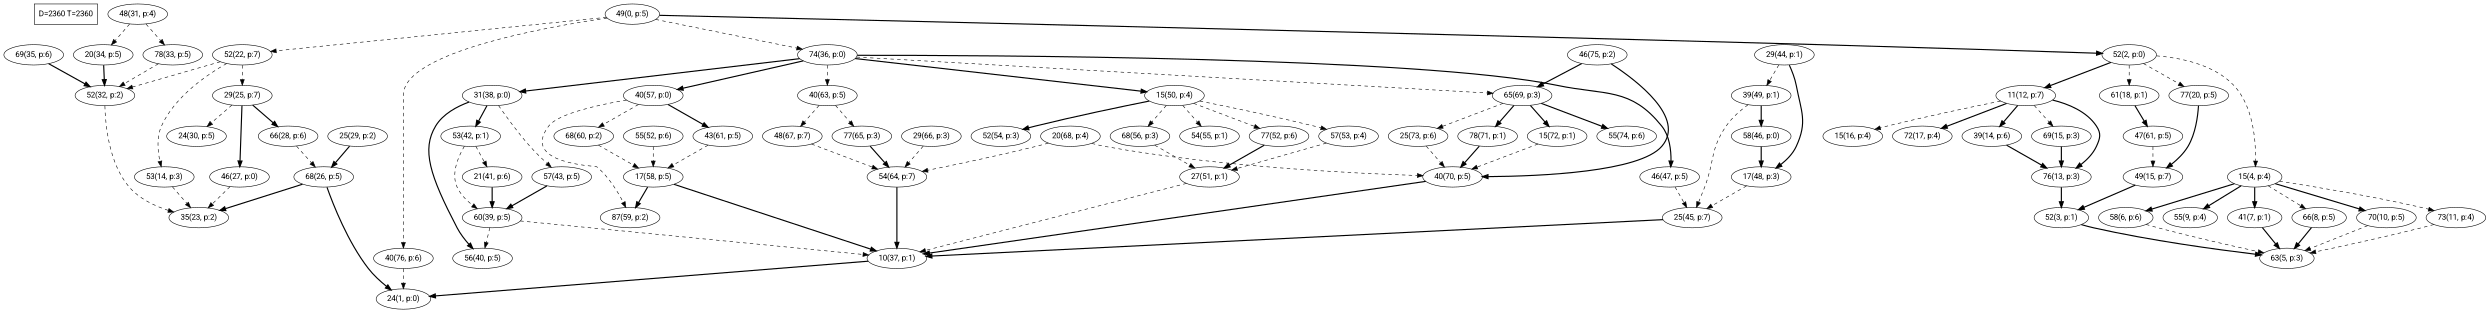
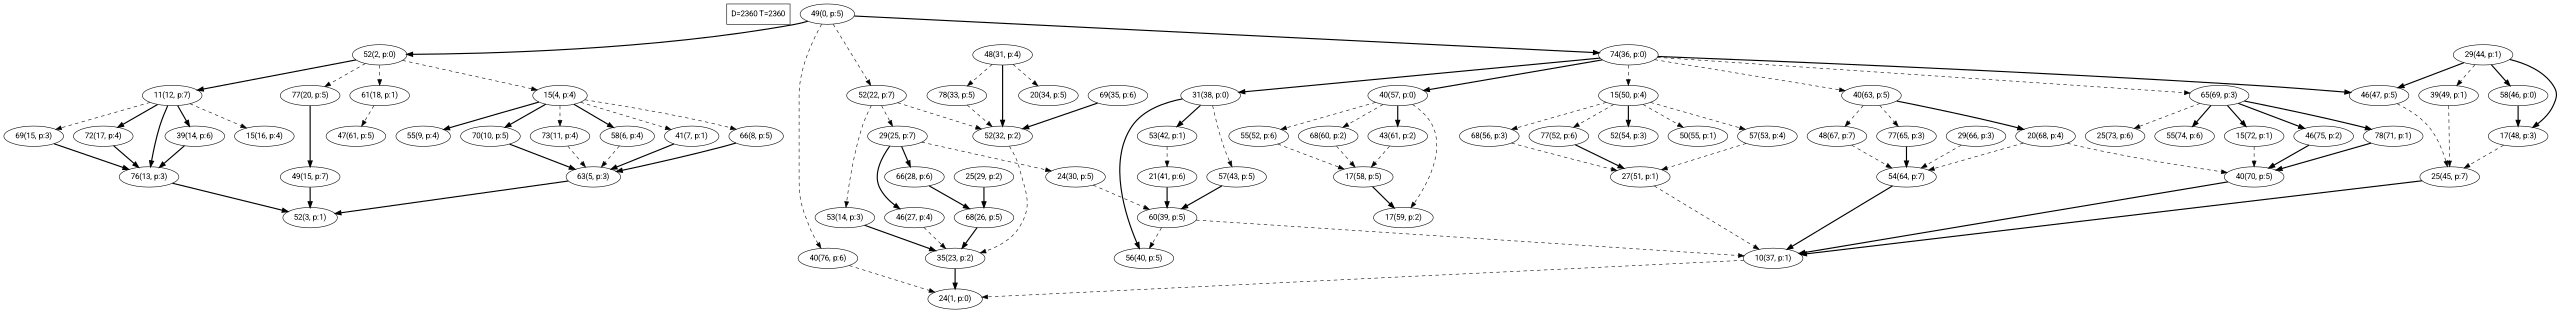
(726, 34) -> (1224, 34)
(104, 72) -> (1003, 93)
(1562, 74) -> (2269, 115)
none -> (2434, 74)
(998, 75) -> (1628, 72)
(1761, 113) -> (2499, 73)
(2140, 113) -> (369, 113)
none -> (1958, 114)
none -> (1331, 115)
(723, 136) -> (1398, 136)
(1209, 136) -> (1698, 136)
(1433, 154) -> none
(2153, 154) -> none
none -> (124, 155)
(304, 155) -> (947, 196)
(239, 177) -> (914, 218)
(455, 178) -> (1119, 196)
(180, 195) -> (897, 237)
(2255, 195) -> (623, 115)
(772, 217) -> none
(630, 218) -> (1403, 218)
(2126, 218) -> (627, 136)
(2339, 237) -> (540, 156)
(351, 241) -> (955, 276)
(2168, 242) -> (455, 197)
(652, 279) -> (1366, 279)
